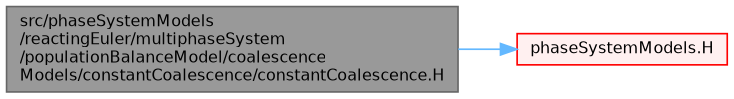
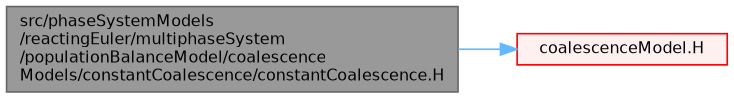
(622, 49) -> (622, 49)
